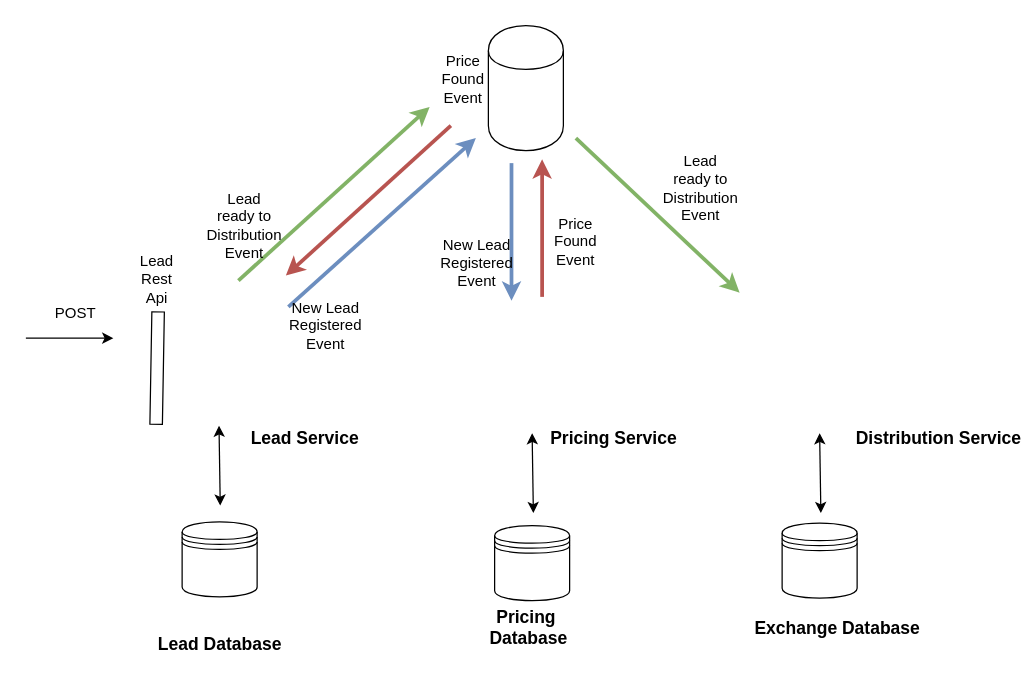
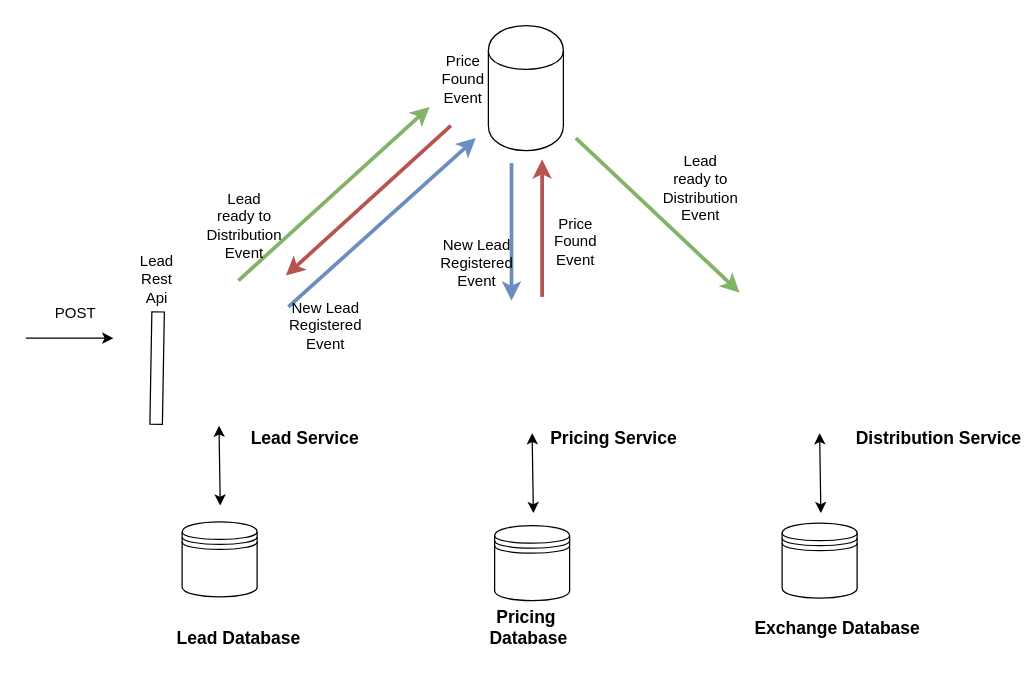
(219, 654) -> (238, 648)
